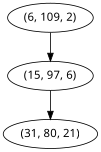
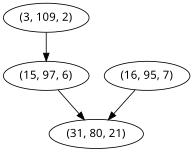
(50, 18) -> (46, 18)
none -> (147, 76)
